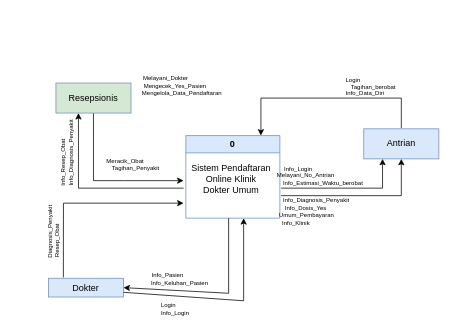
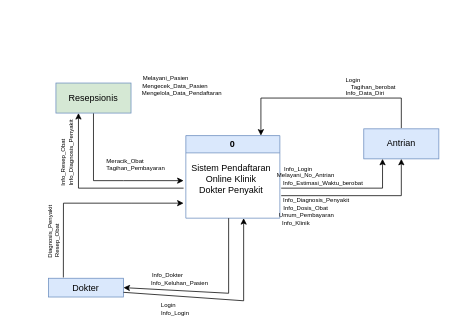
(166, 78) -> (166, 78)
(175, 85) -> (175, 85)
(136, 167) -> (136, 167)
(231, 179) -> (231, 179)
(306, 207) -> (306, 207)
(168, 274) -> (168, 274)
